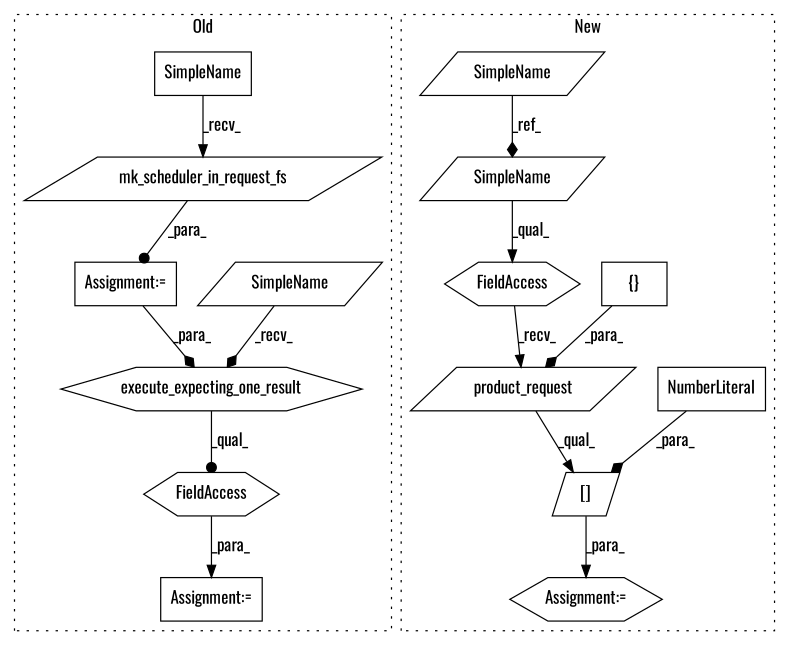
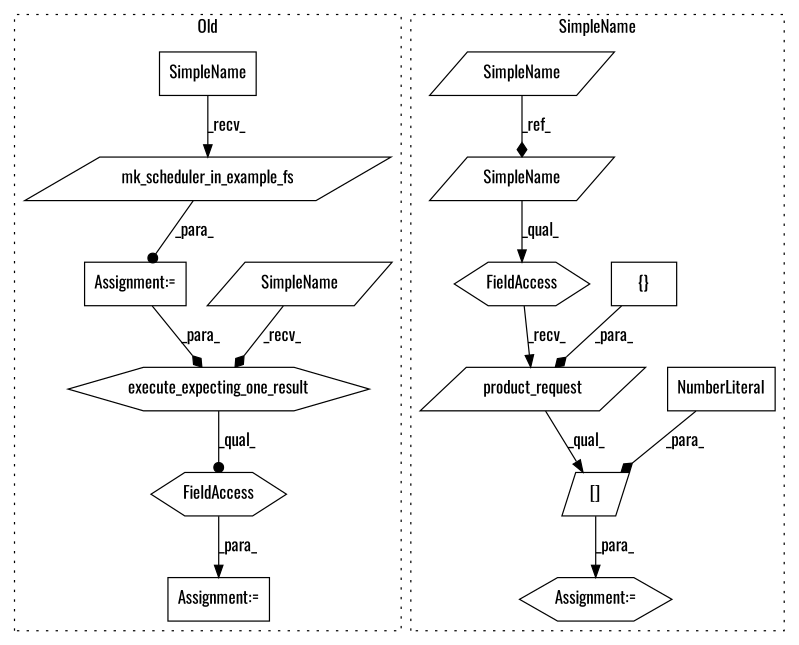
(588, 28) -> (598, 28)
(203, 179) -> (208, 179)
